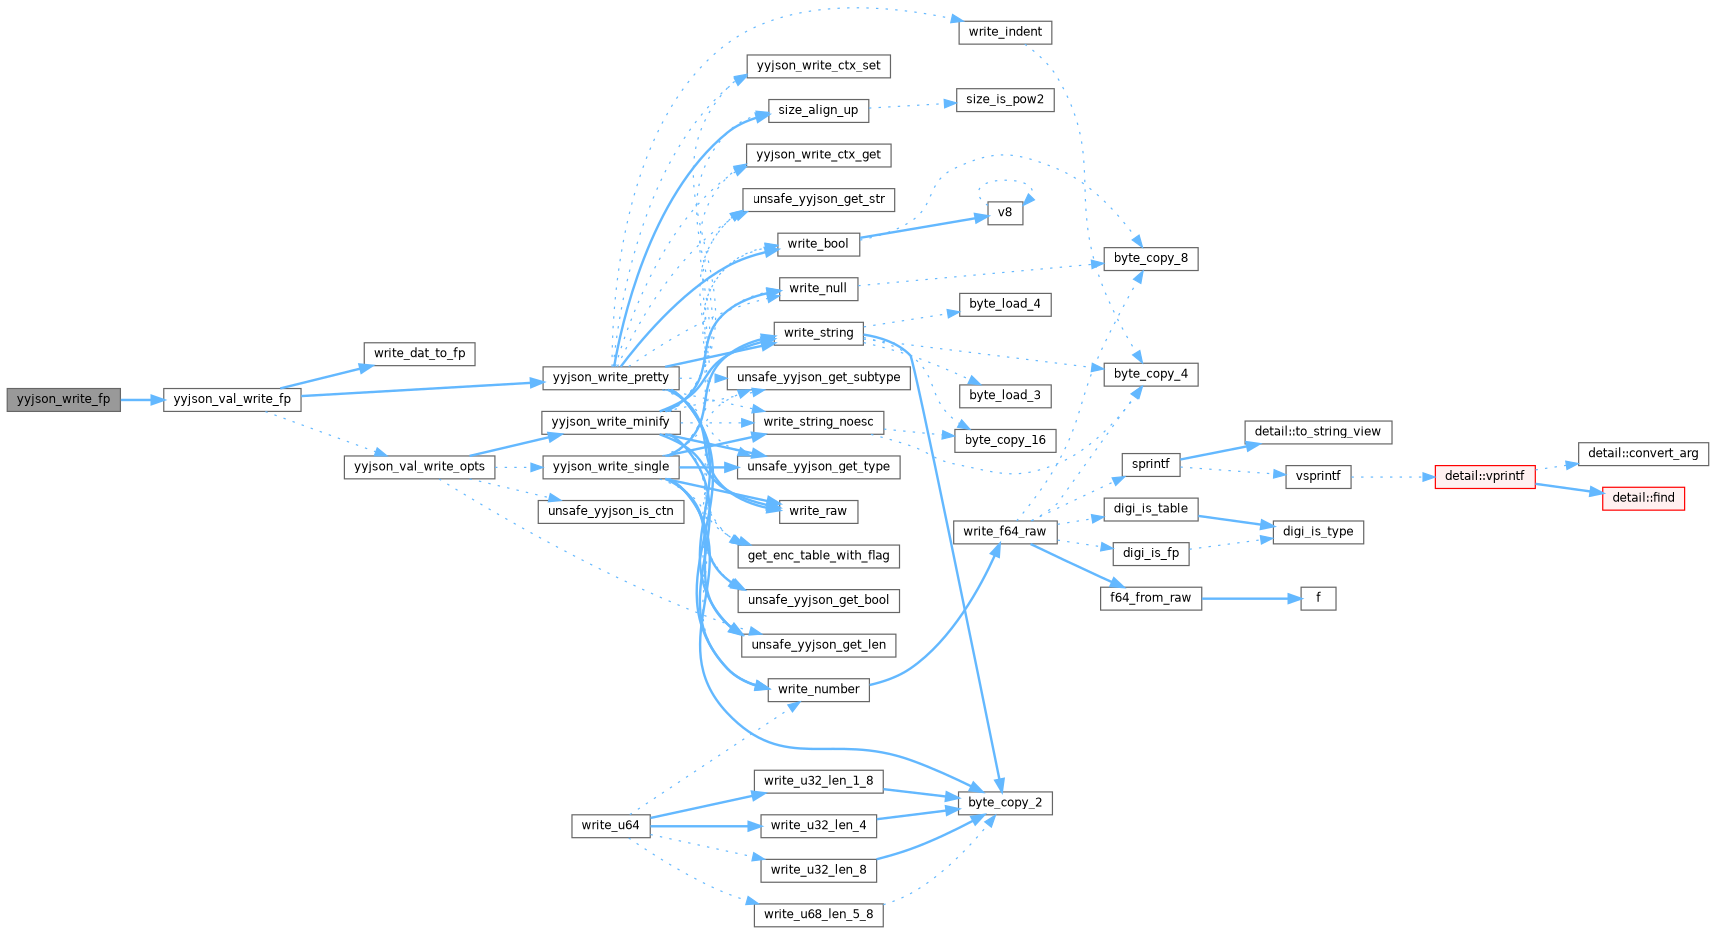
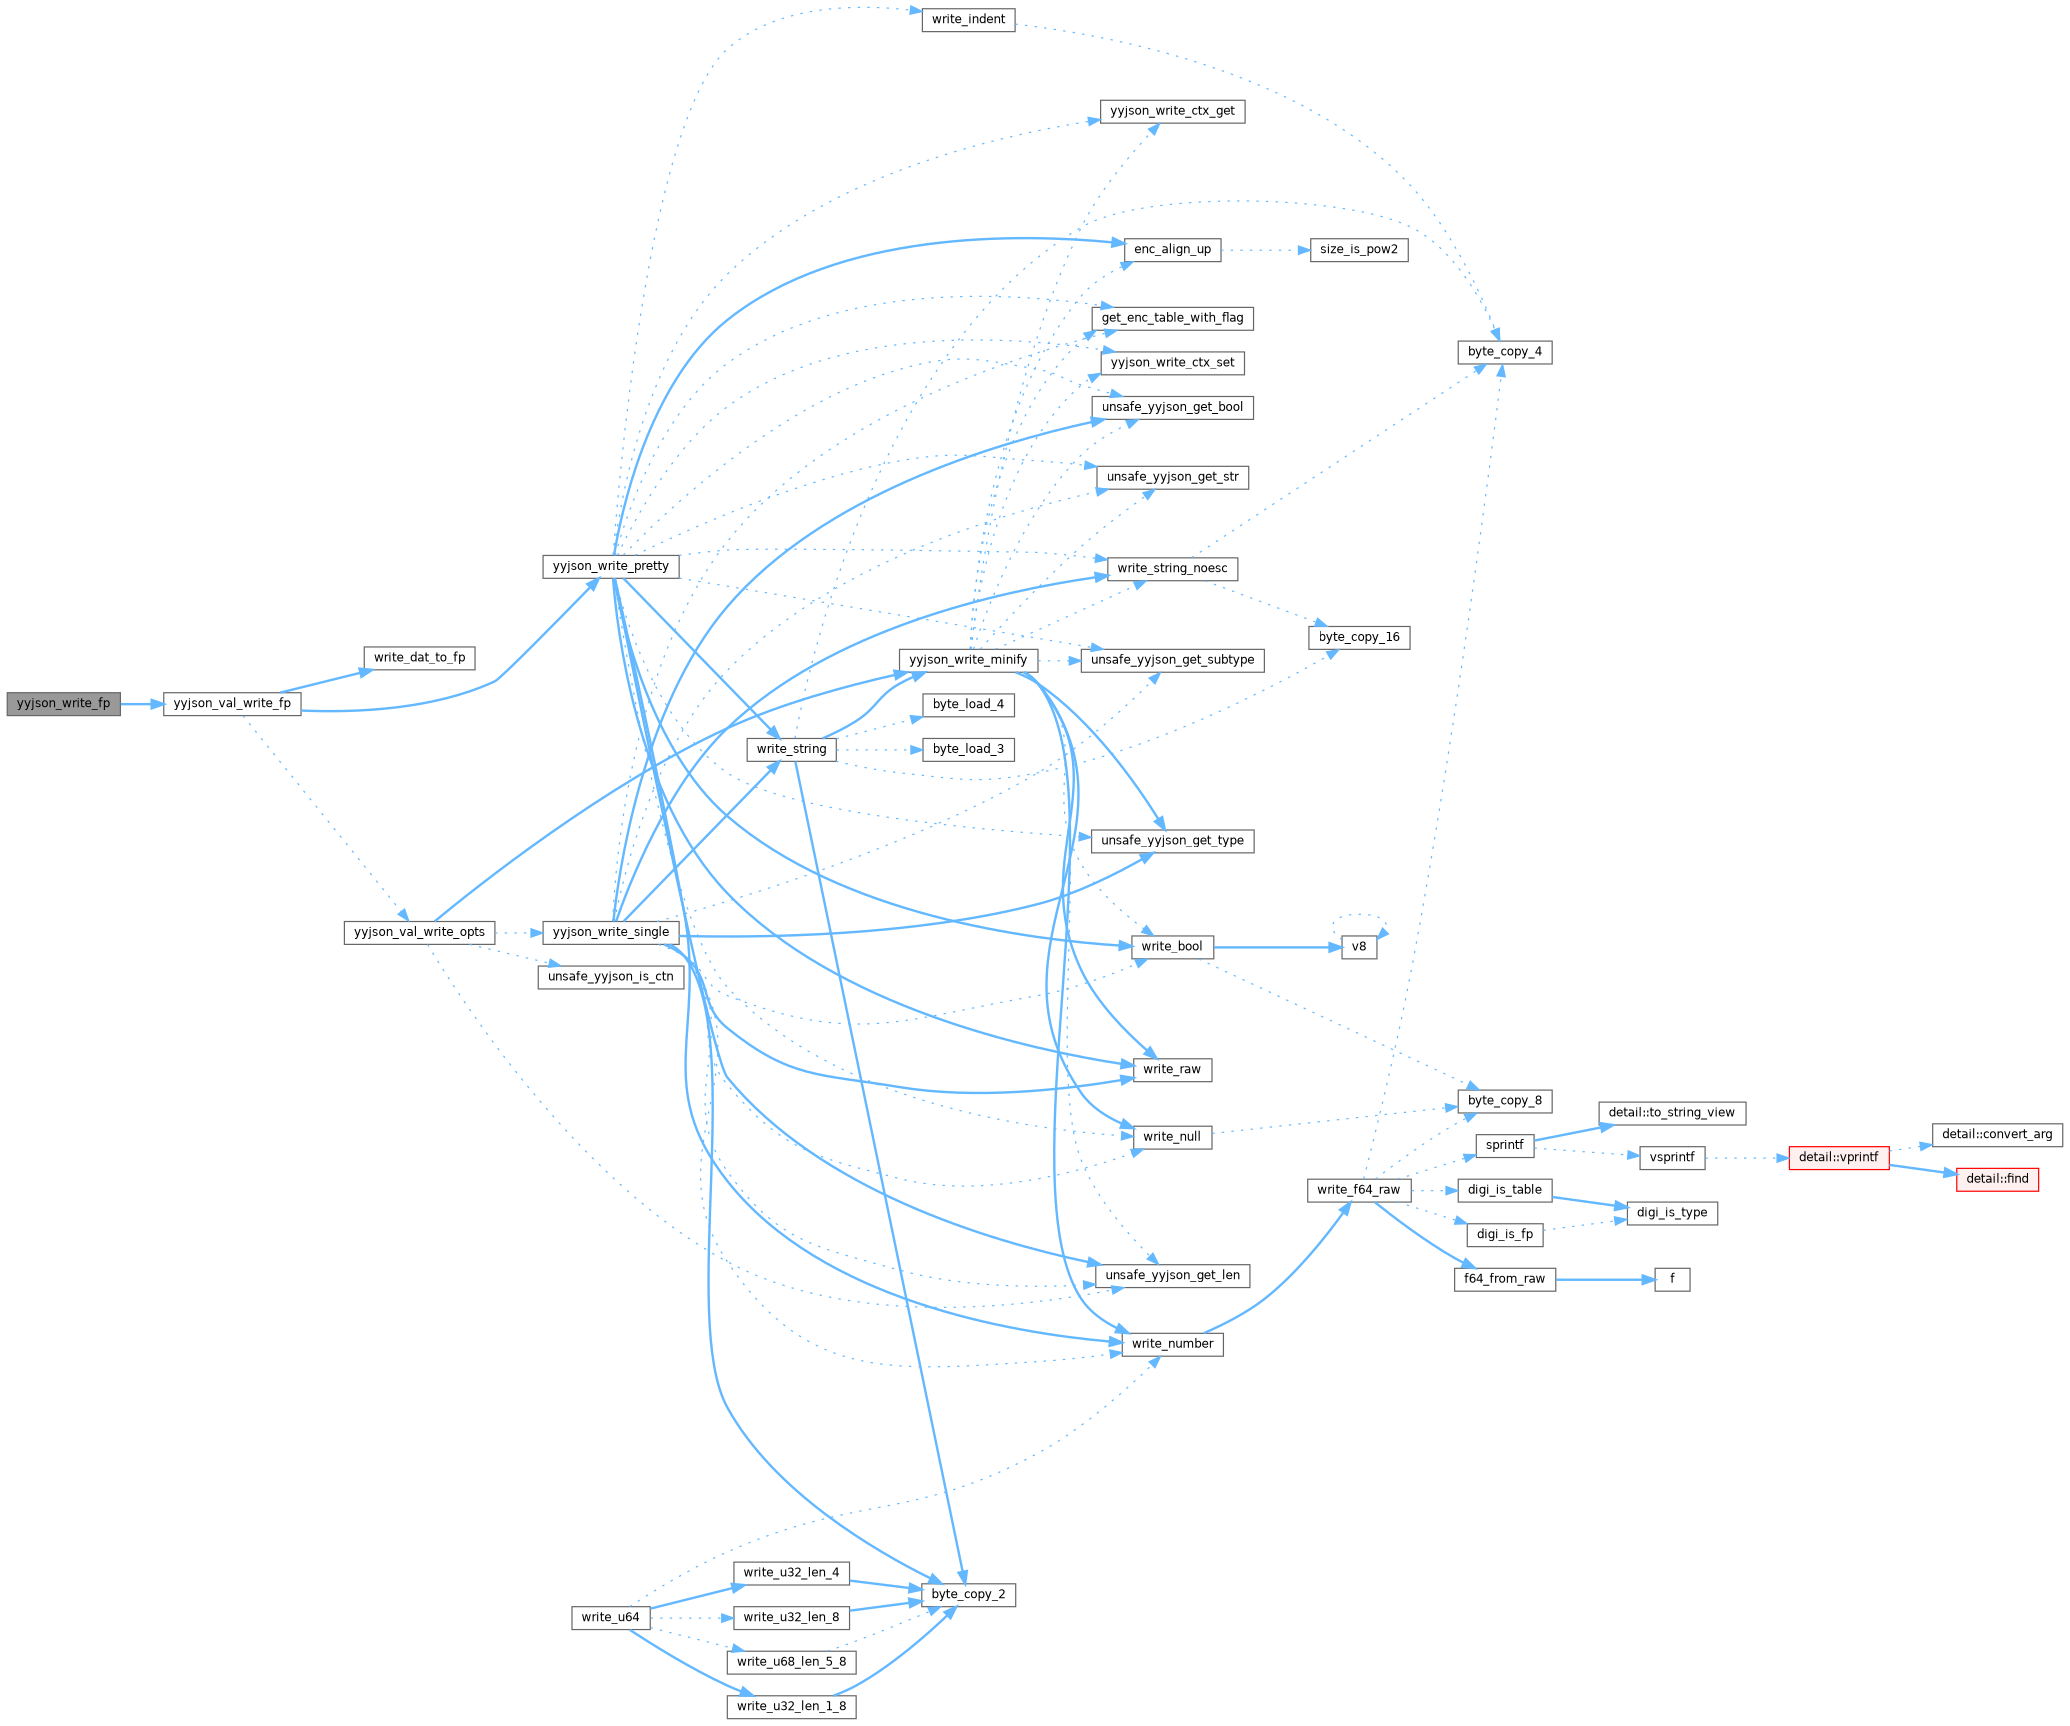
(819, 111) -> (1173, 250)
(708, 373) -> (870, 710)
(705, 550) -> (818, 1246)
